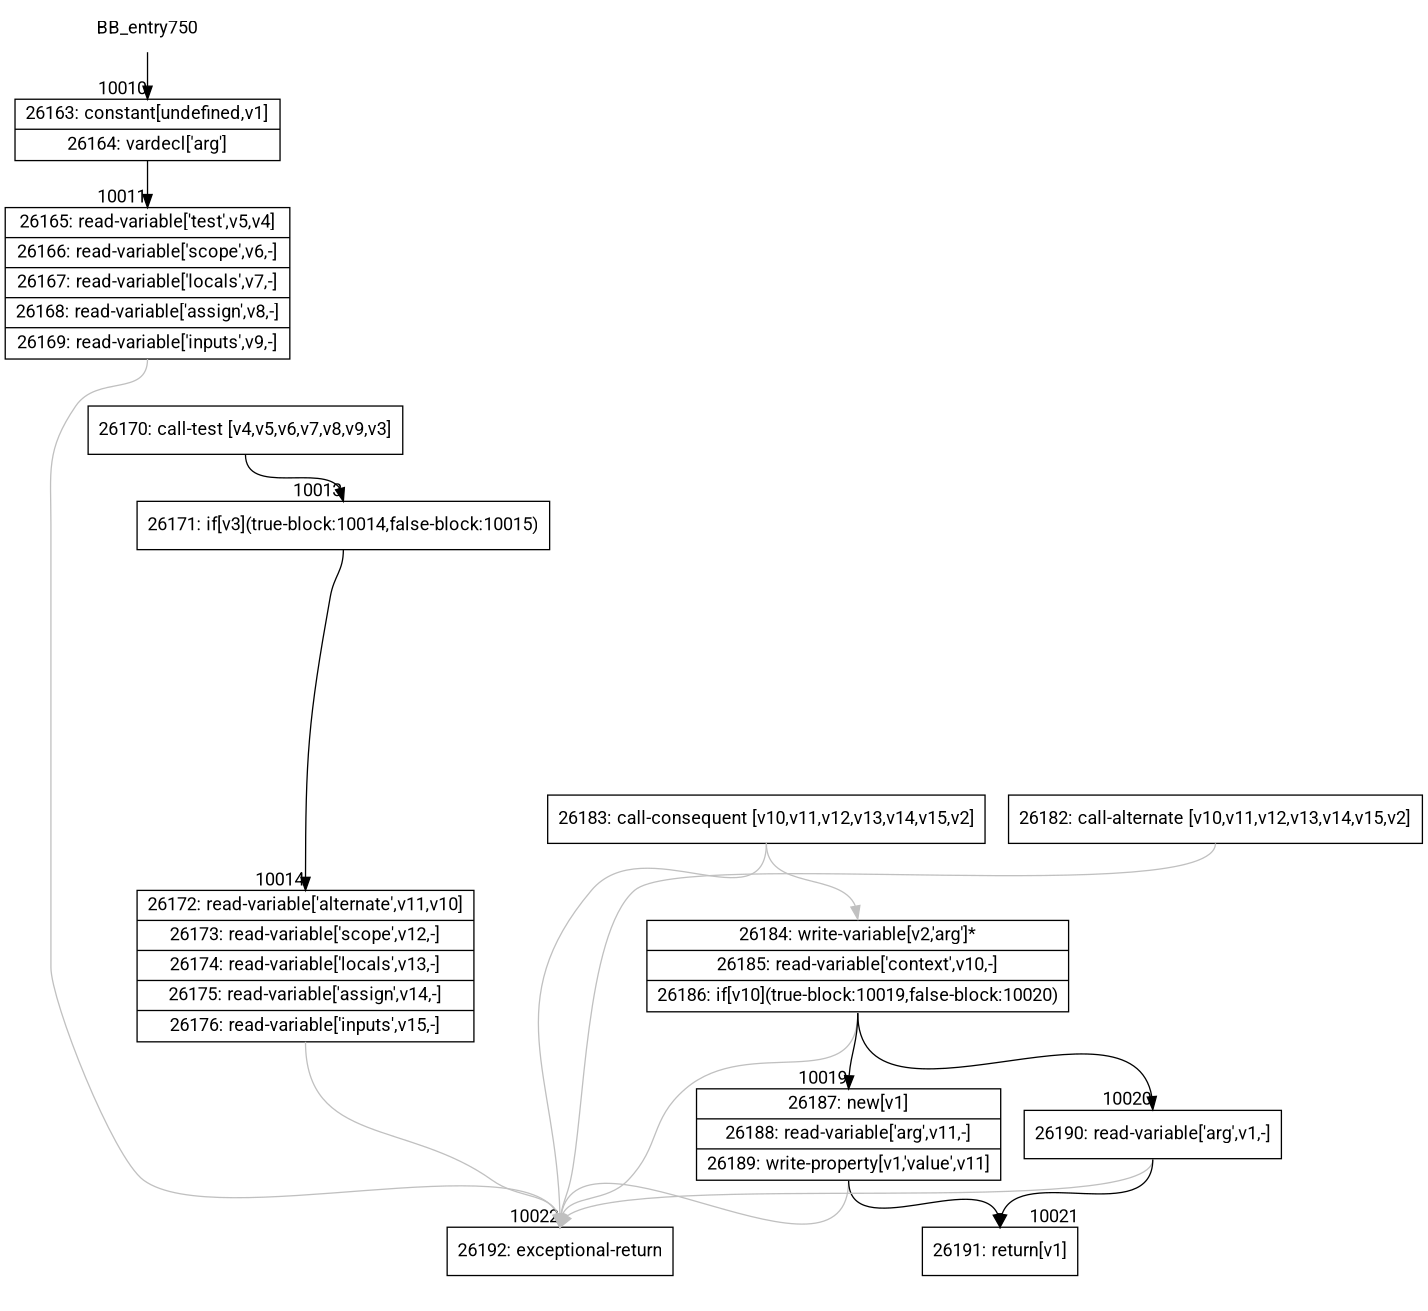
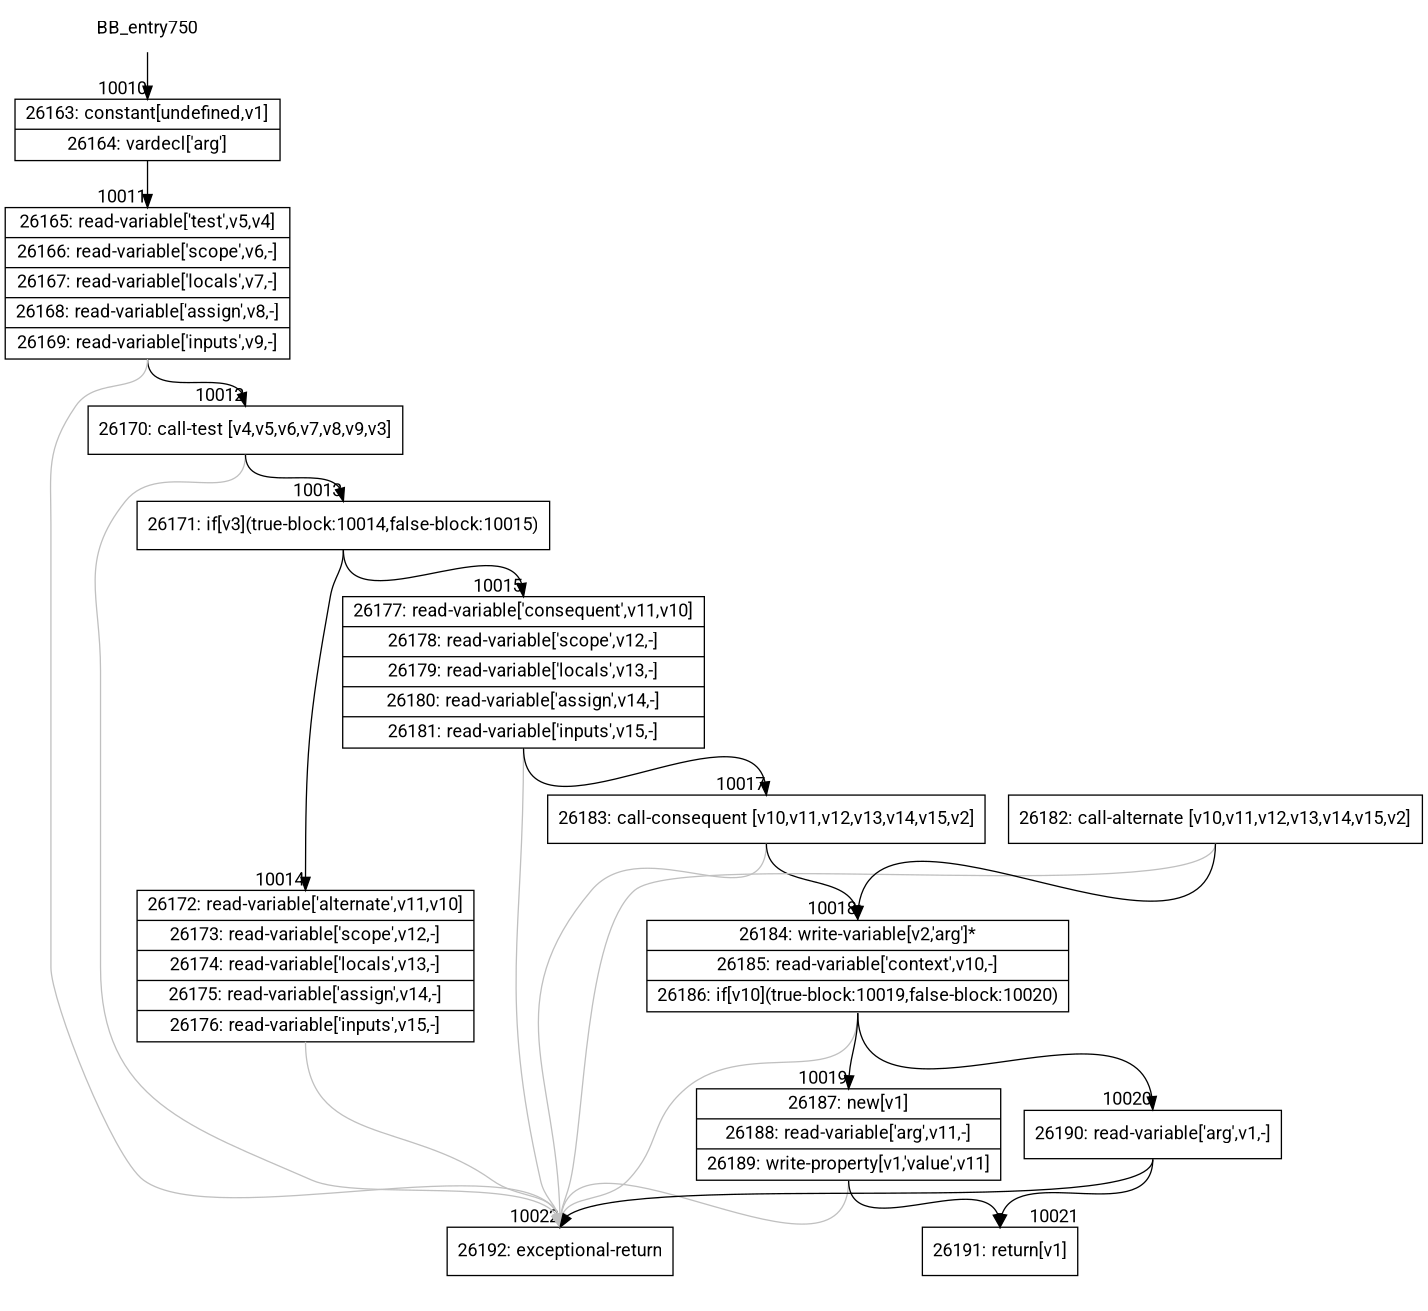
none -> (190, 383)
none -> (524, 672)
(817, 882) -> (817, 882)
none -> (1053, 885)
none -> (101, 947)
(863, 1193) -> (863, 1193)
